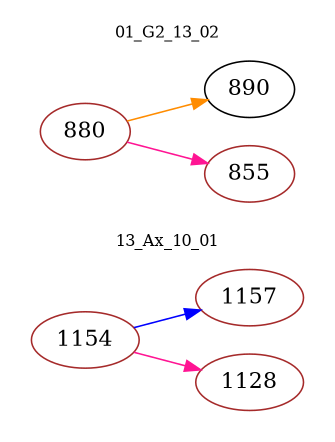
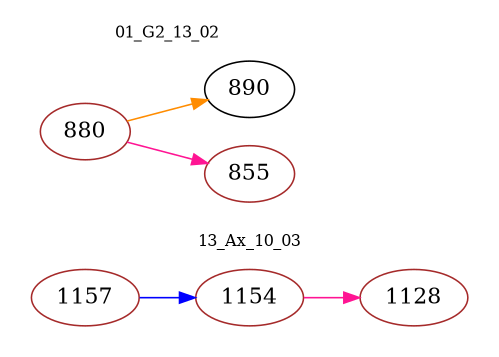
(167, 242) -> (250, 242)
(160, 321) -> (159, 298)
